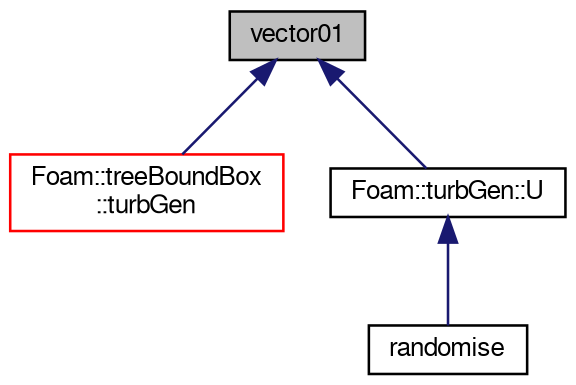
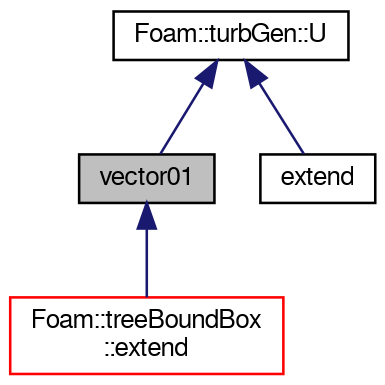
(382, 123) -> (182, 119)
(147, 193) -> (147, 336)
(448, 350) -> (318, 179)
